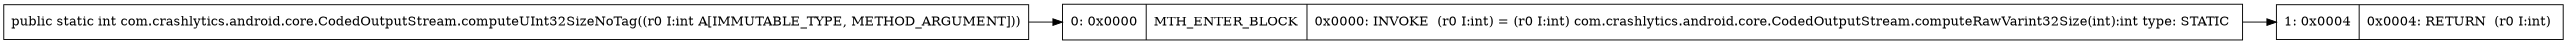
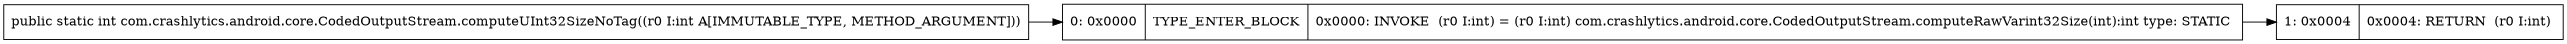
(1226, 22) -> (1227, 22)
